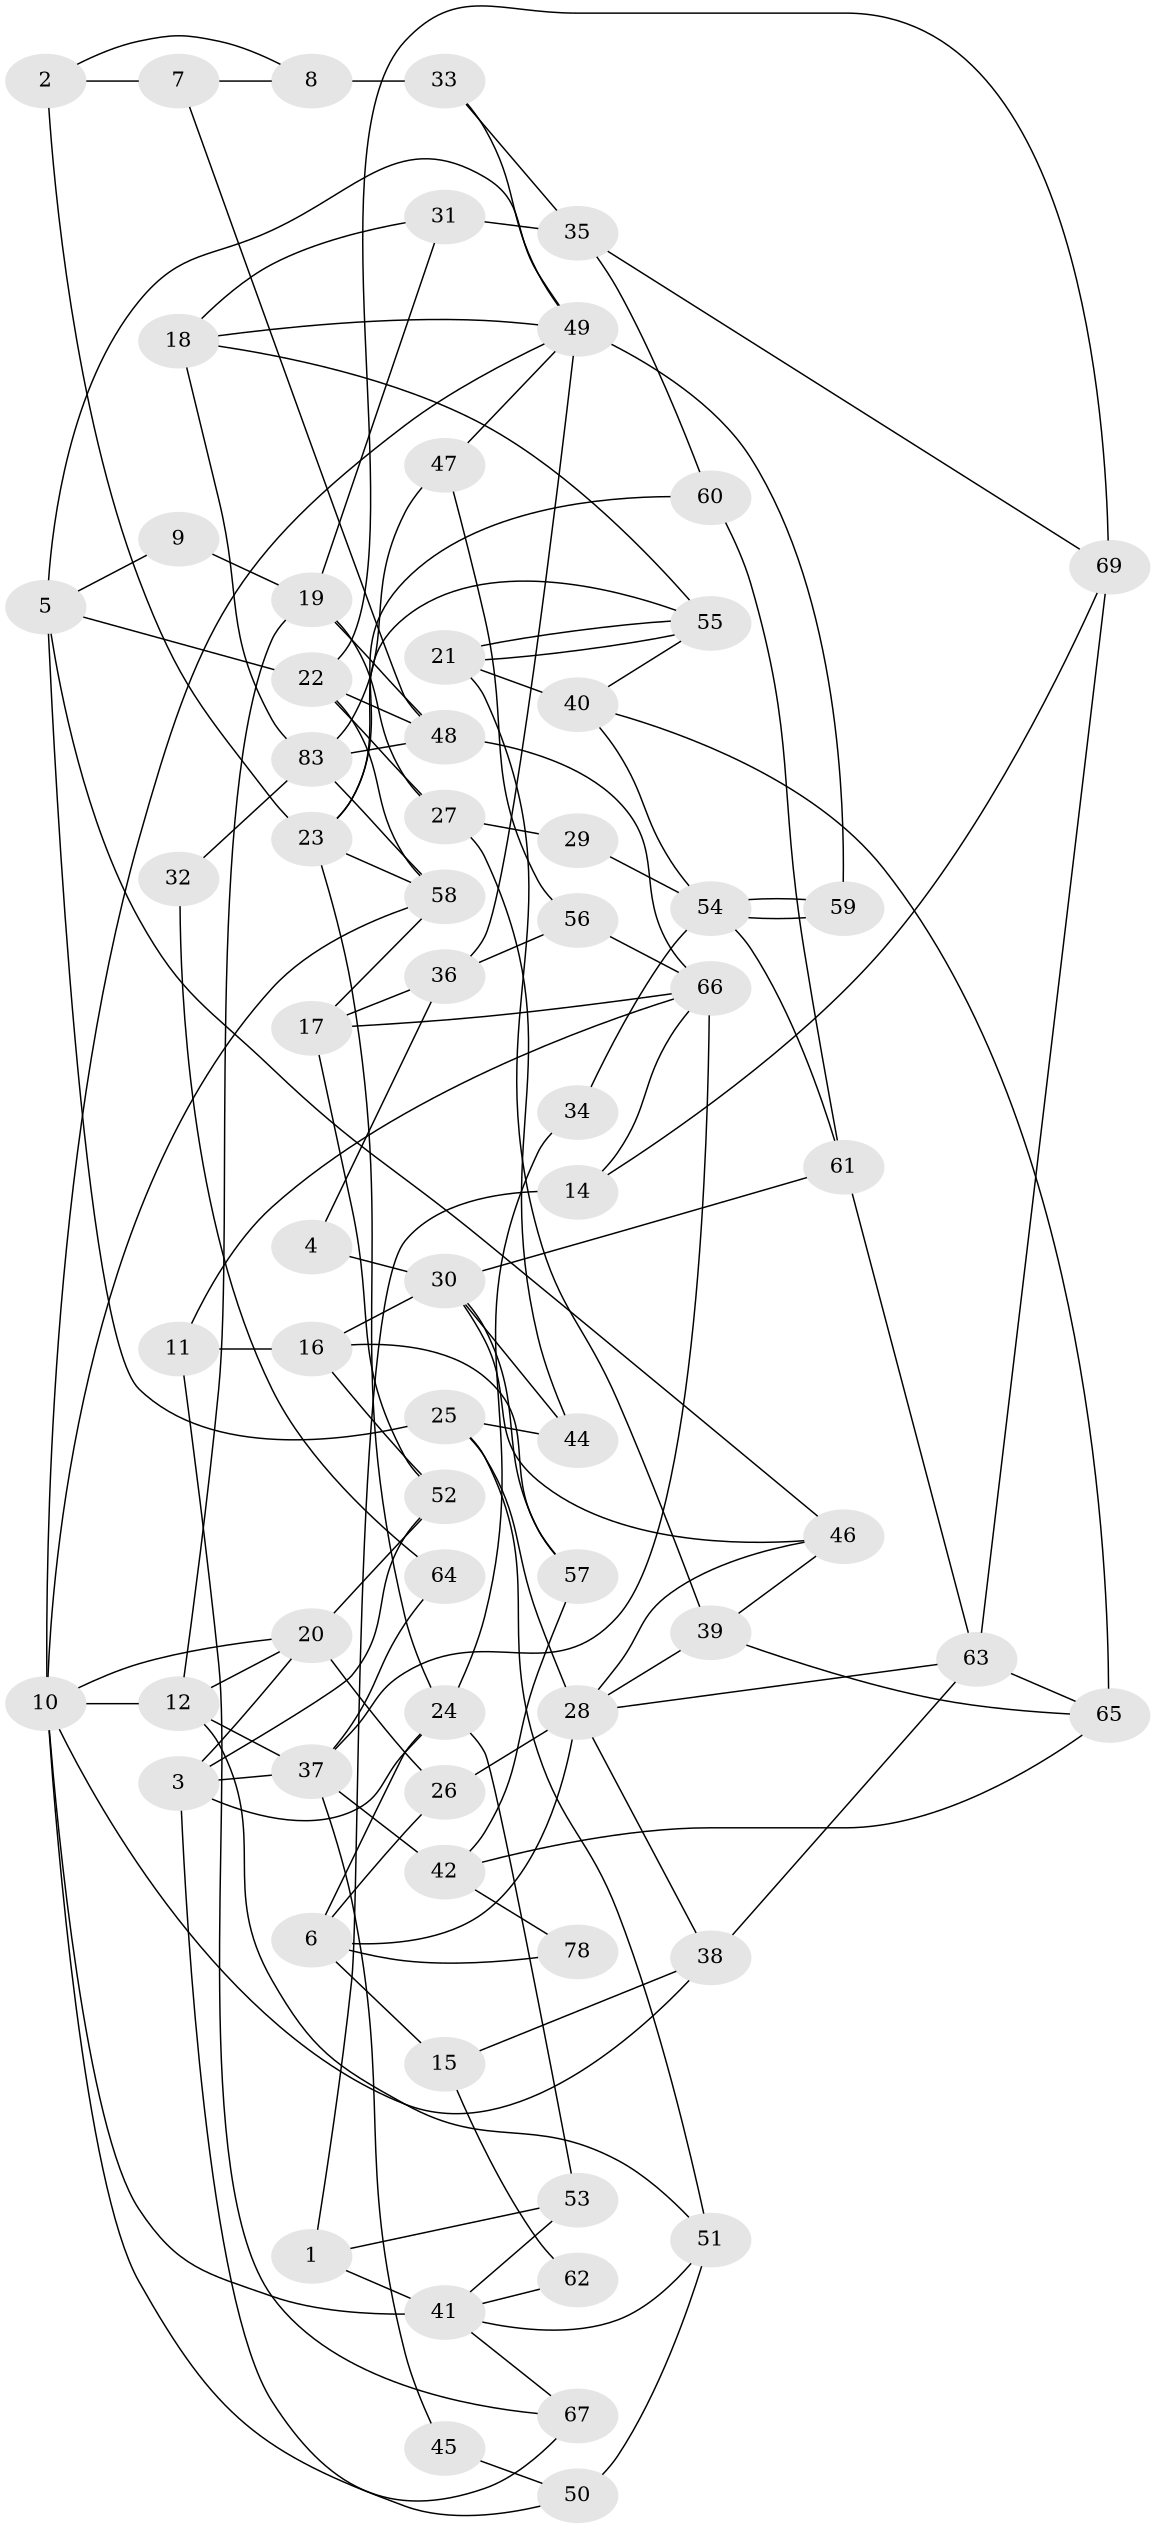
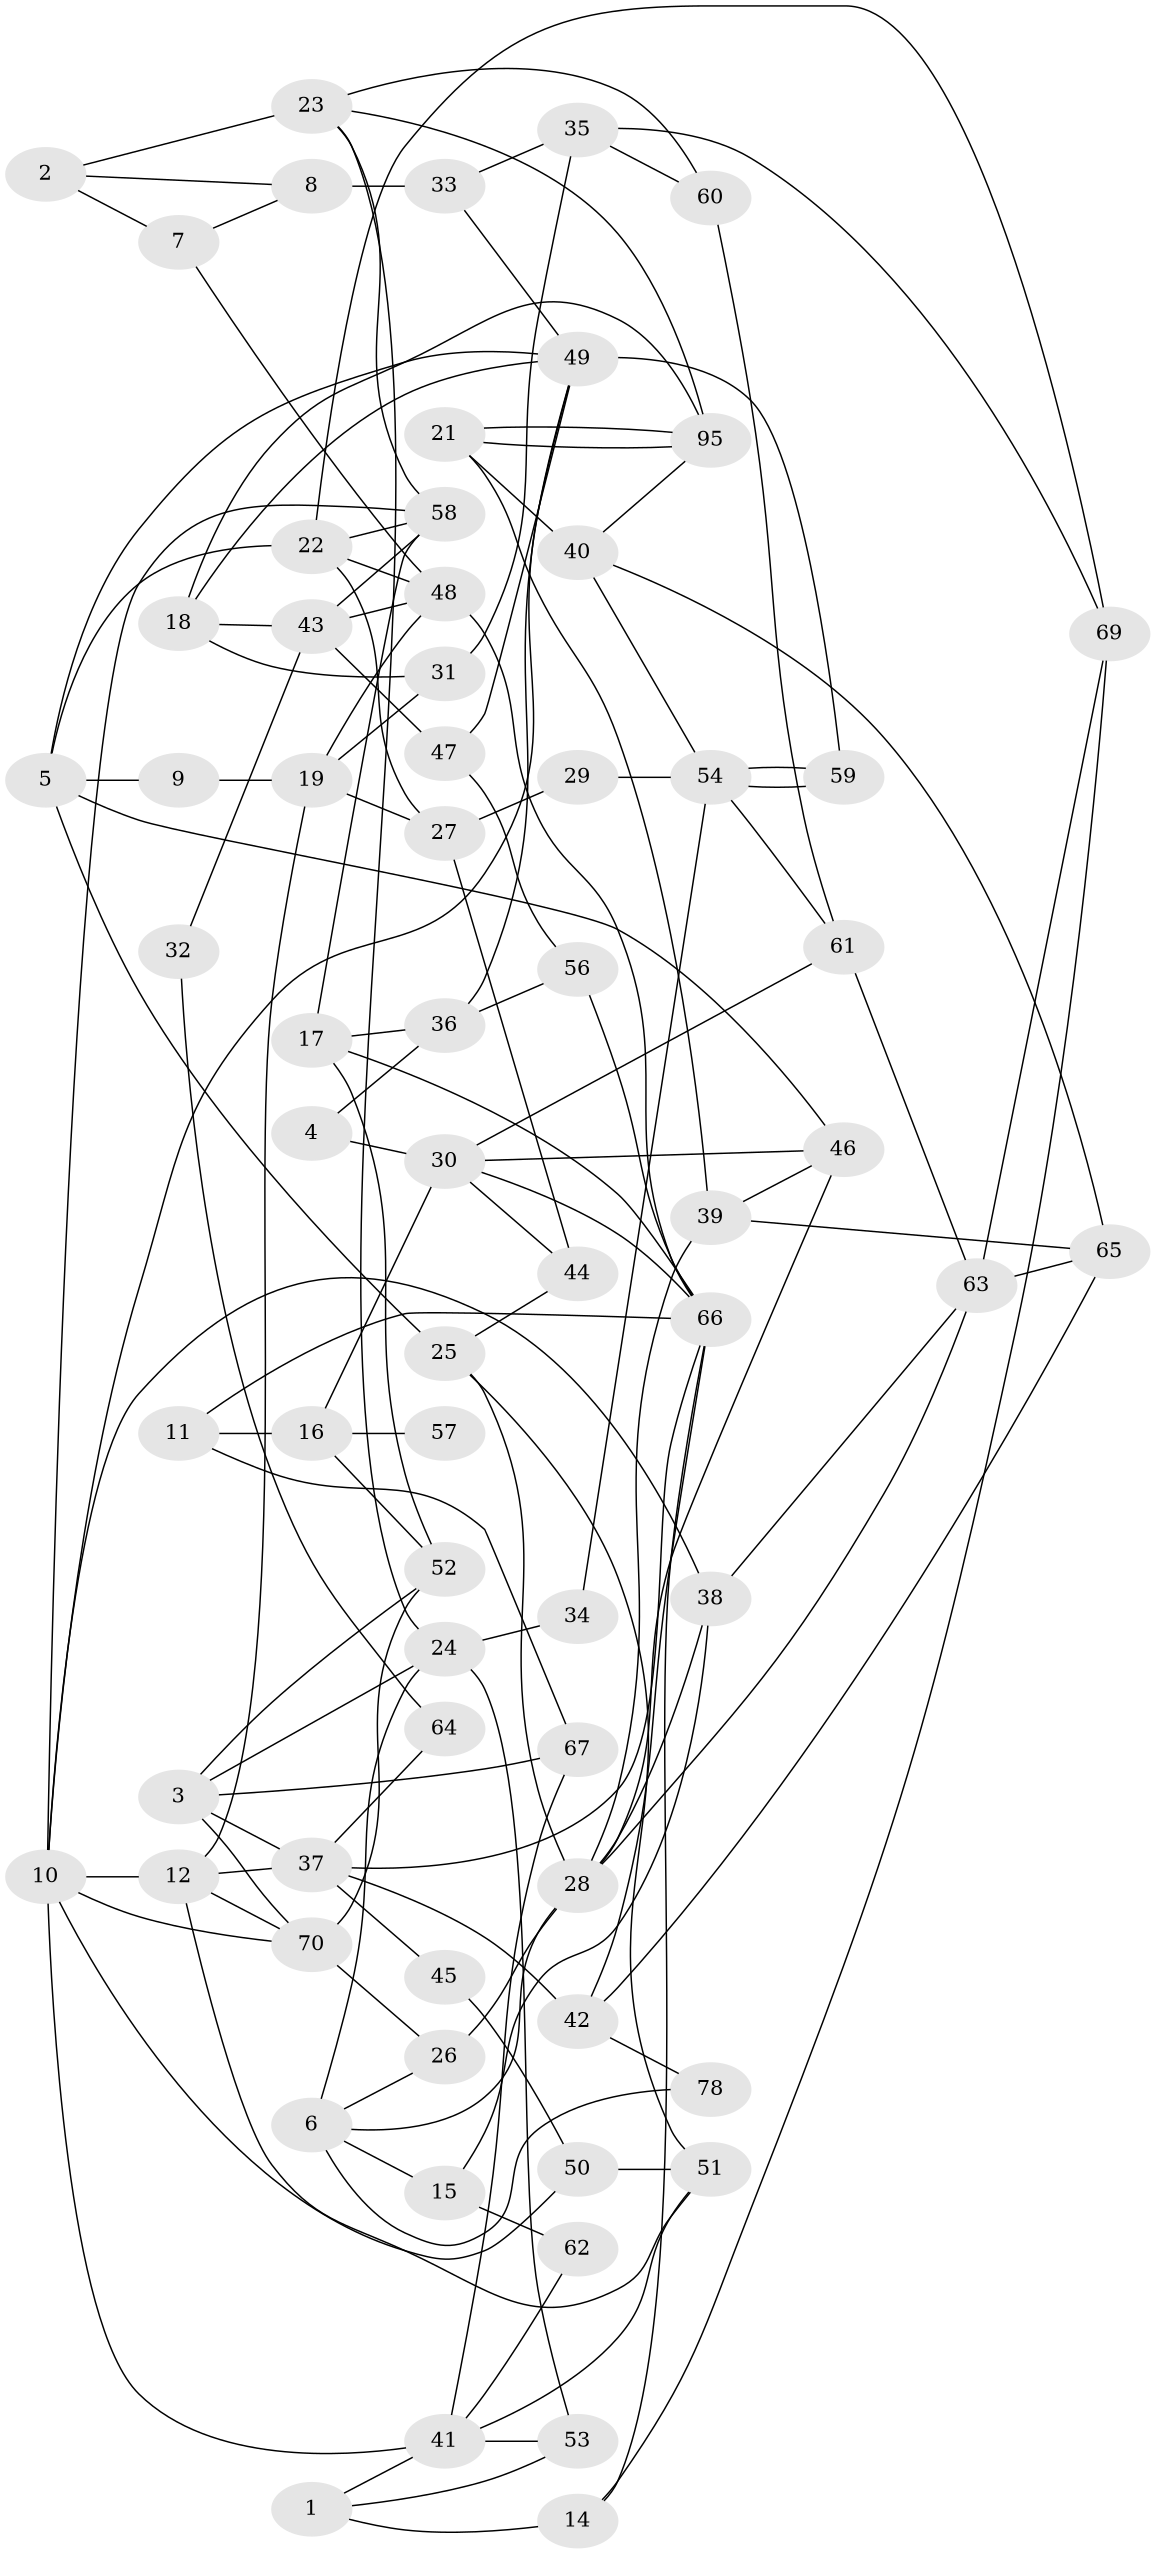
(711, 623) -> (711, 440)
(312, 759) -> (312, 627)
(511, 1429) -> (594, 1220)
(312, 1636) -> (312, 1945)
(522, 1729) -> (657, 1674)
